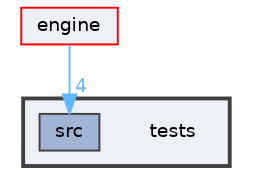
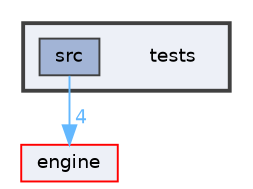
(70, 70) -> (70, 103)
